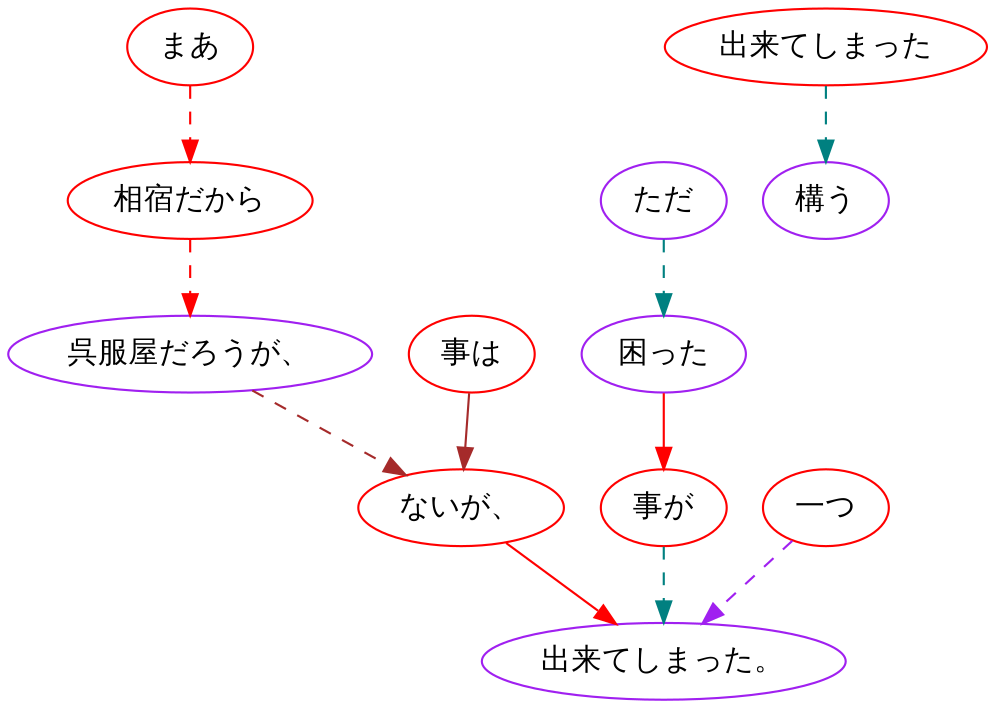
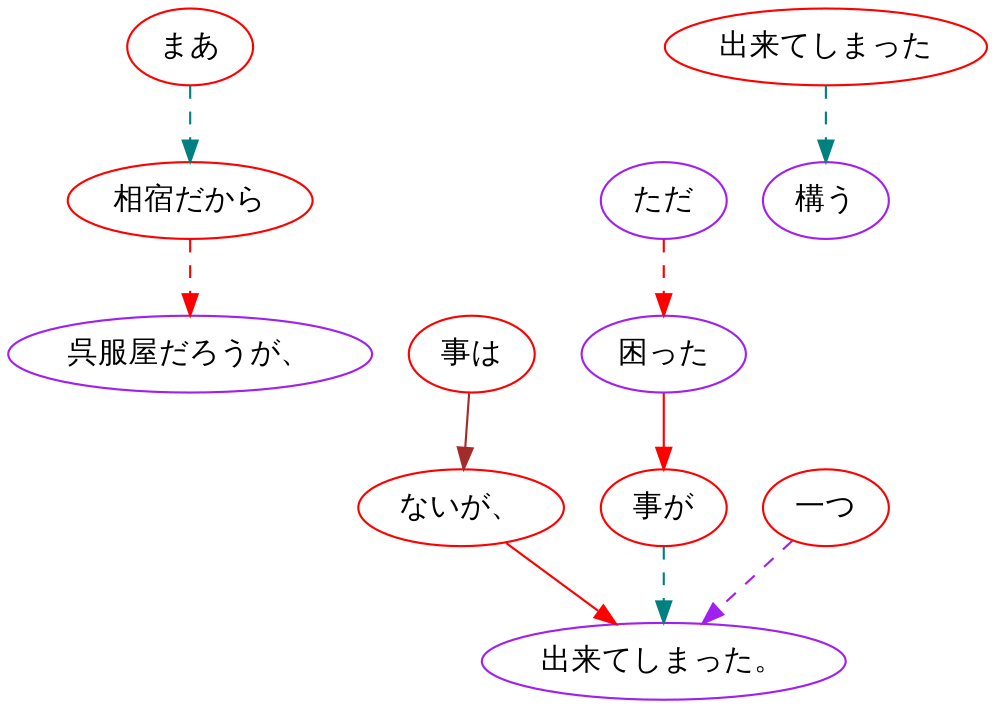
(190, 113) -> (190, 113)
(664, 267) -> (664, 267)
(319, 427) -> none
